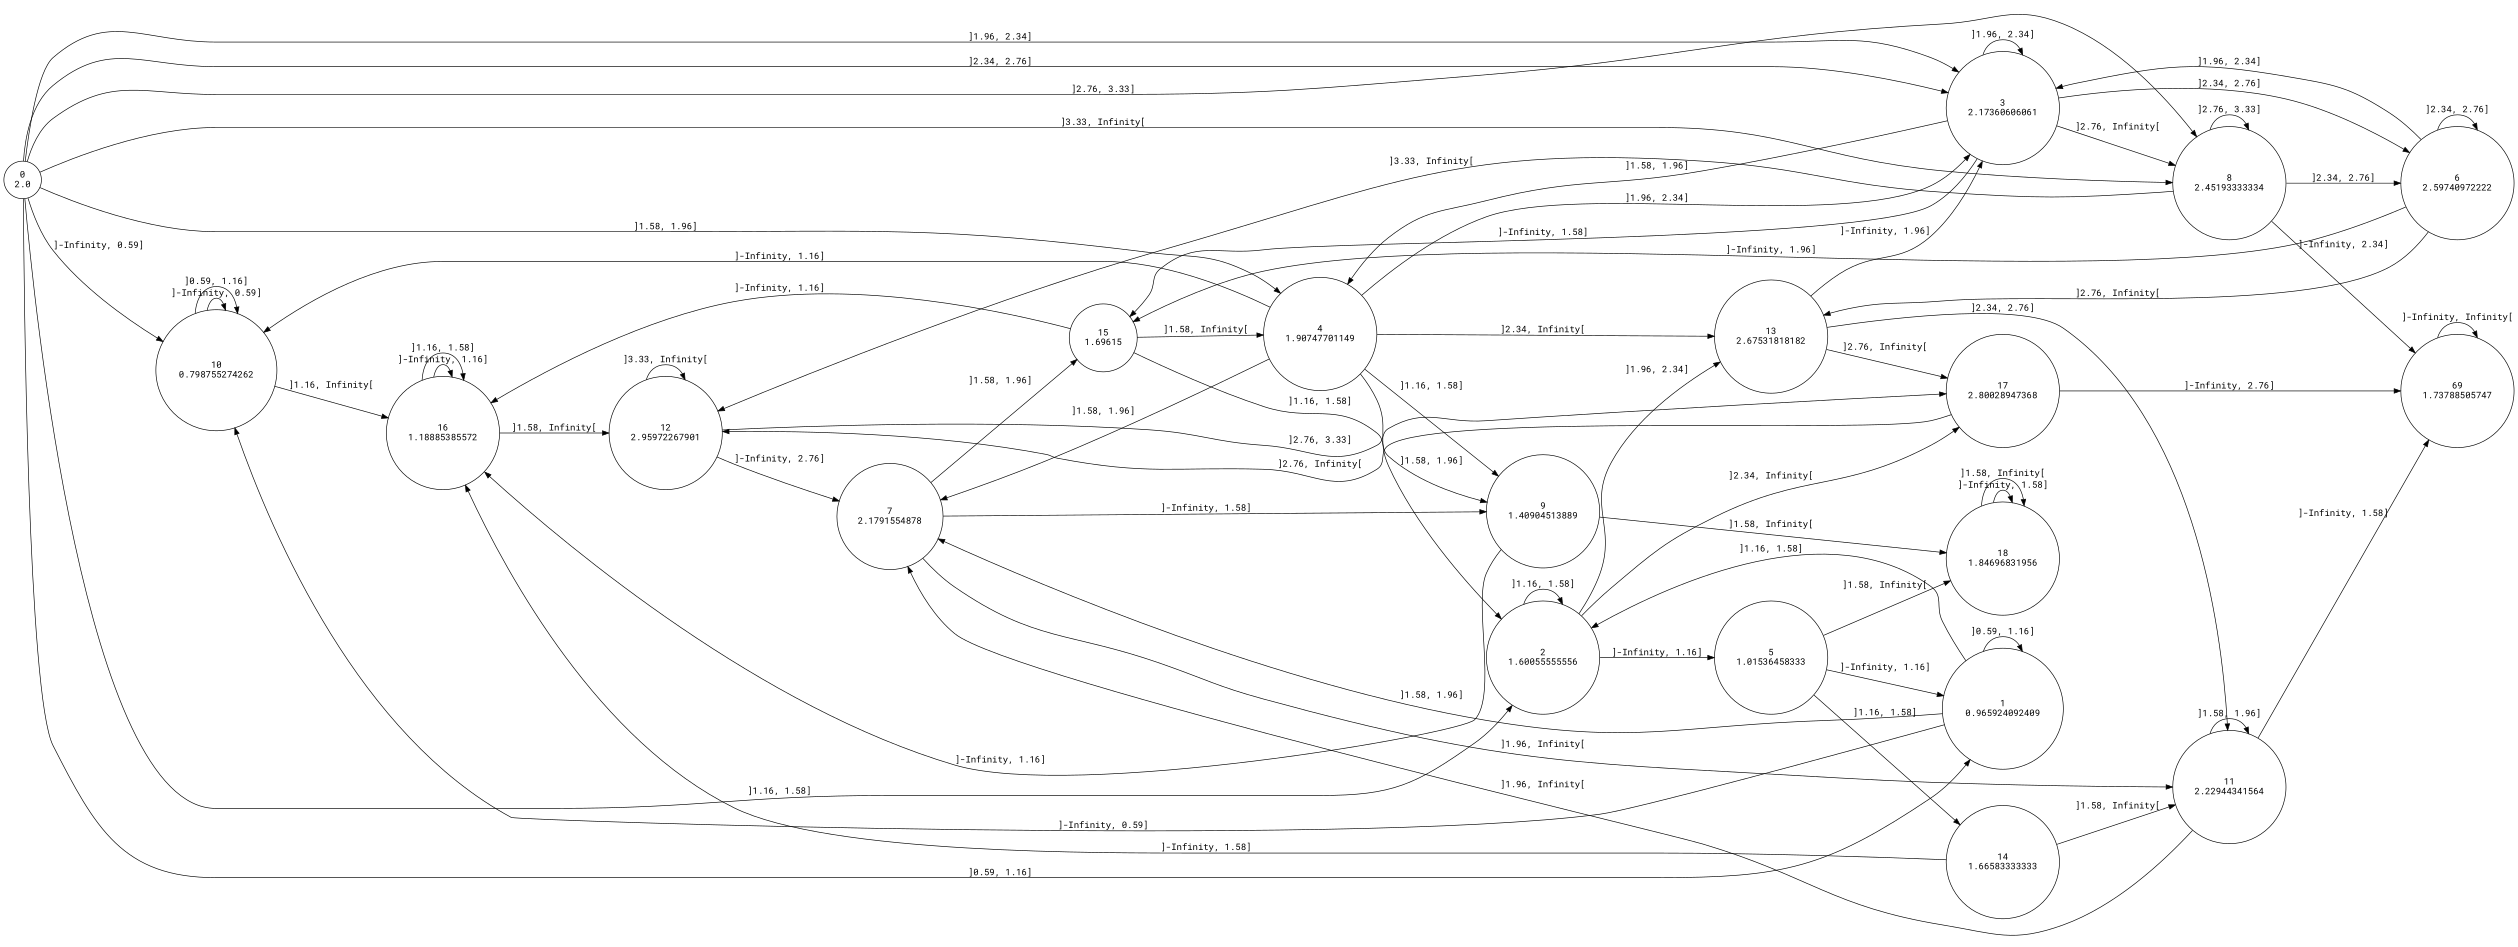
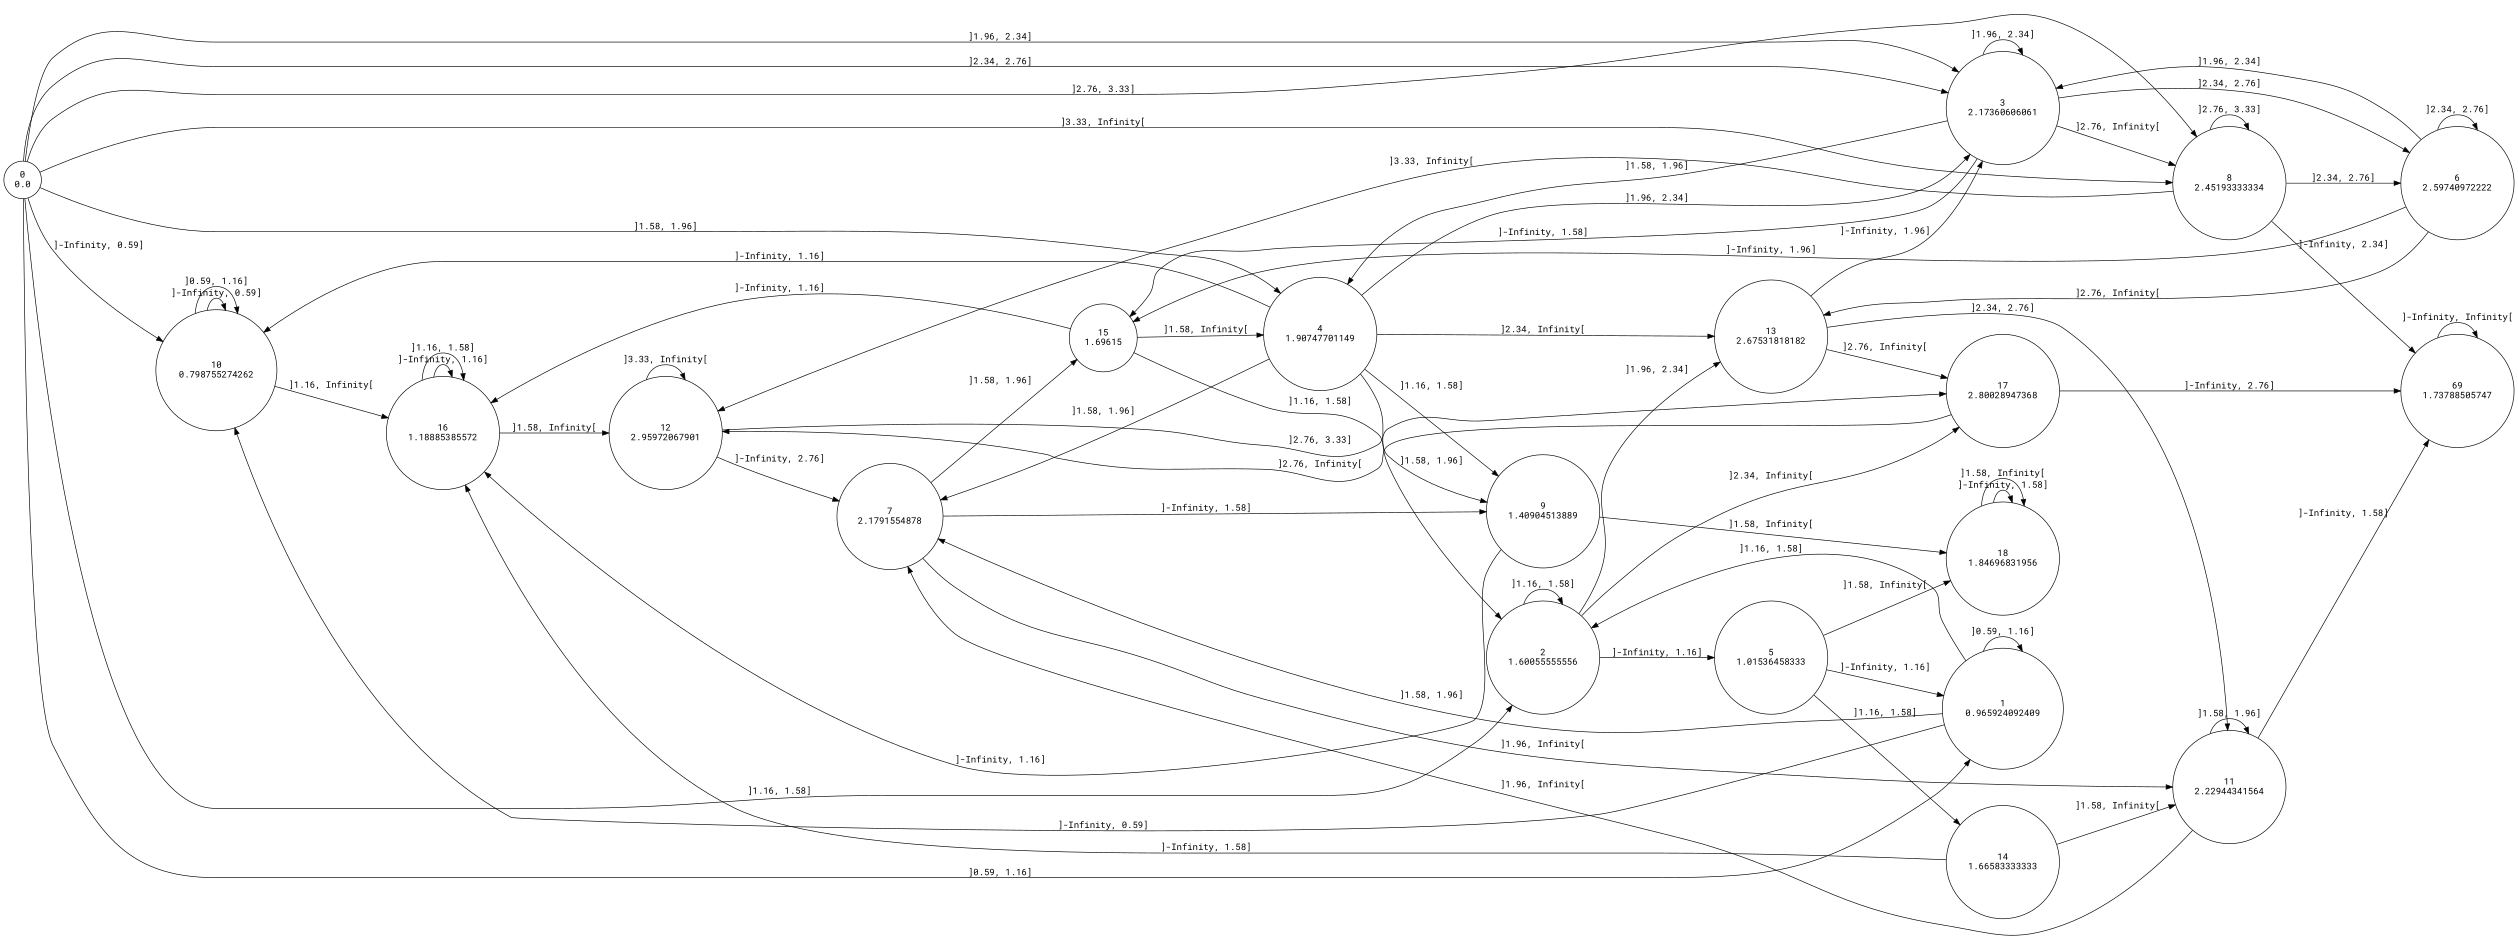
(23, 180) -> (23, 180)
(666, 433) -> (666, 433)
